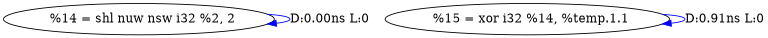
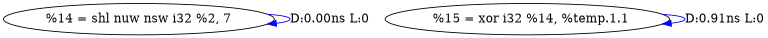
(139, 19) -> (139, 19)
